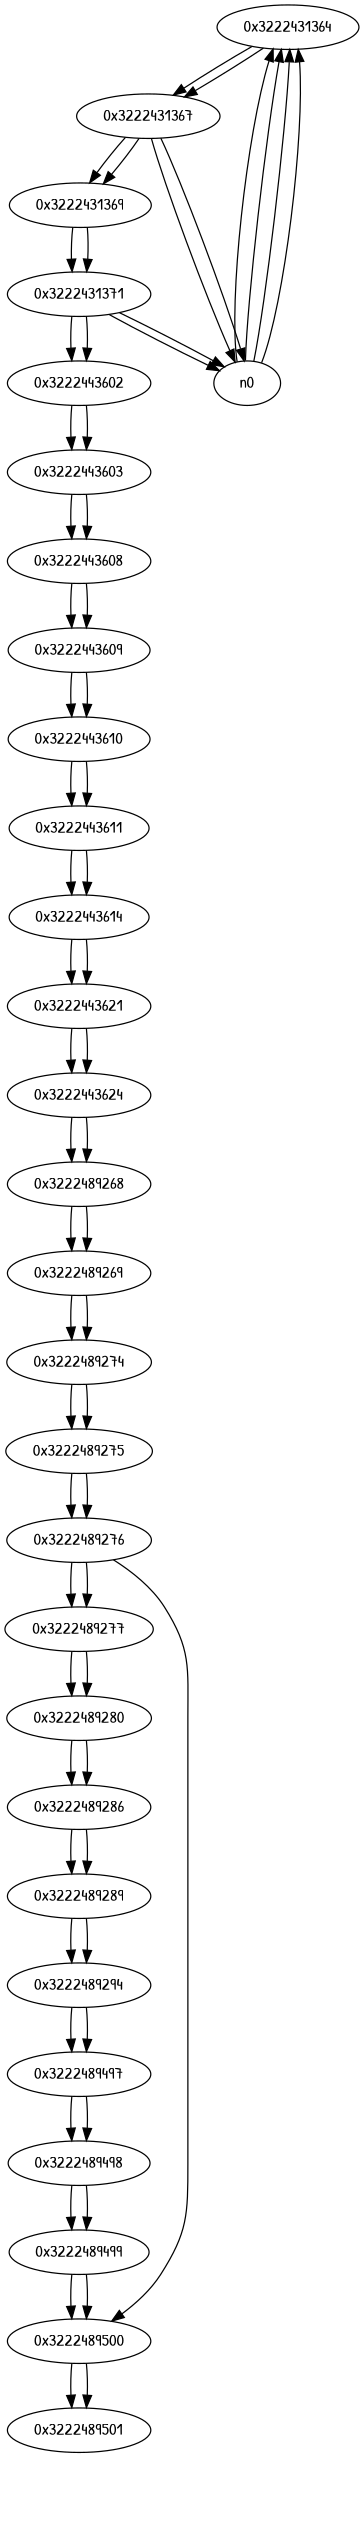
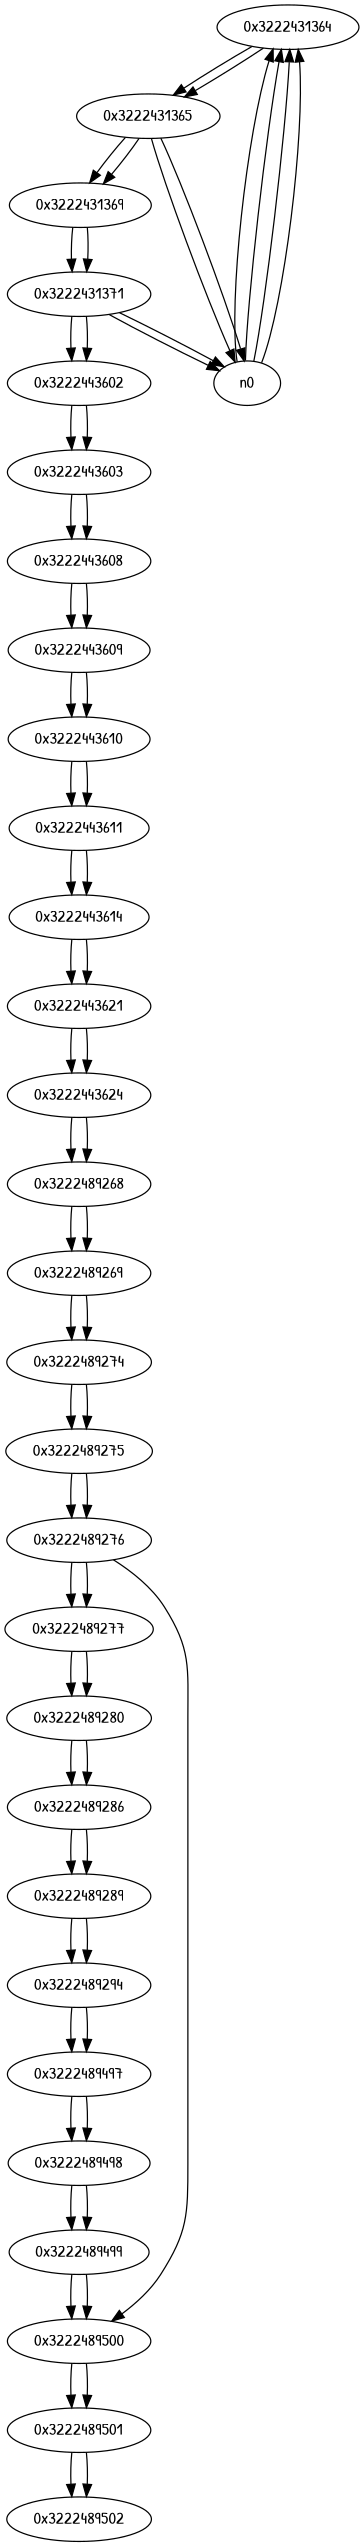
(148, 116) -> (148, 116)
none -> (79, 2519)
